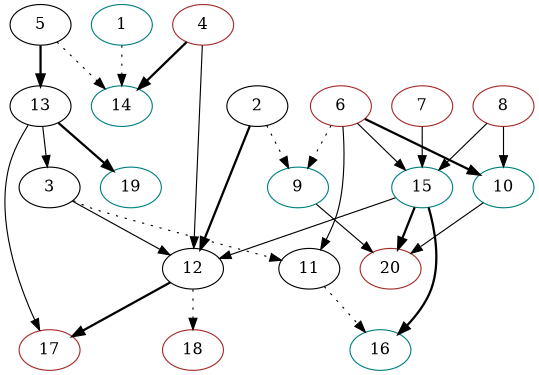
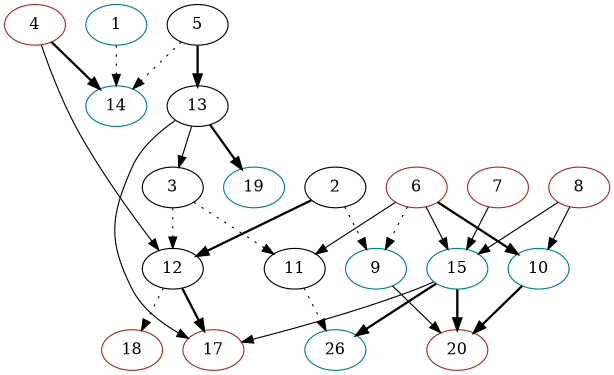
(116, 225) -> (173, 223)
(452, 225) -> (502, 305)
(313, 226) -> (344, 314)
(380, 350) -> (335, 350)
